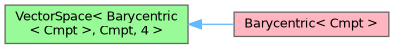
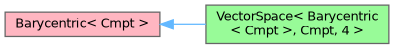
(218, 24) -> (190, 24)
